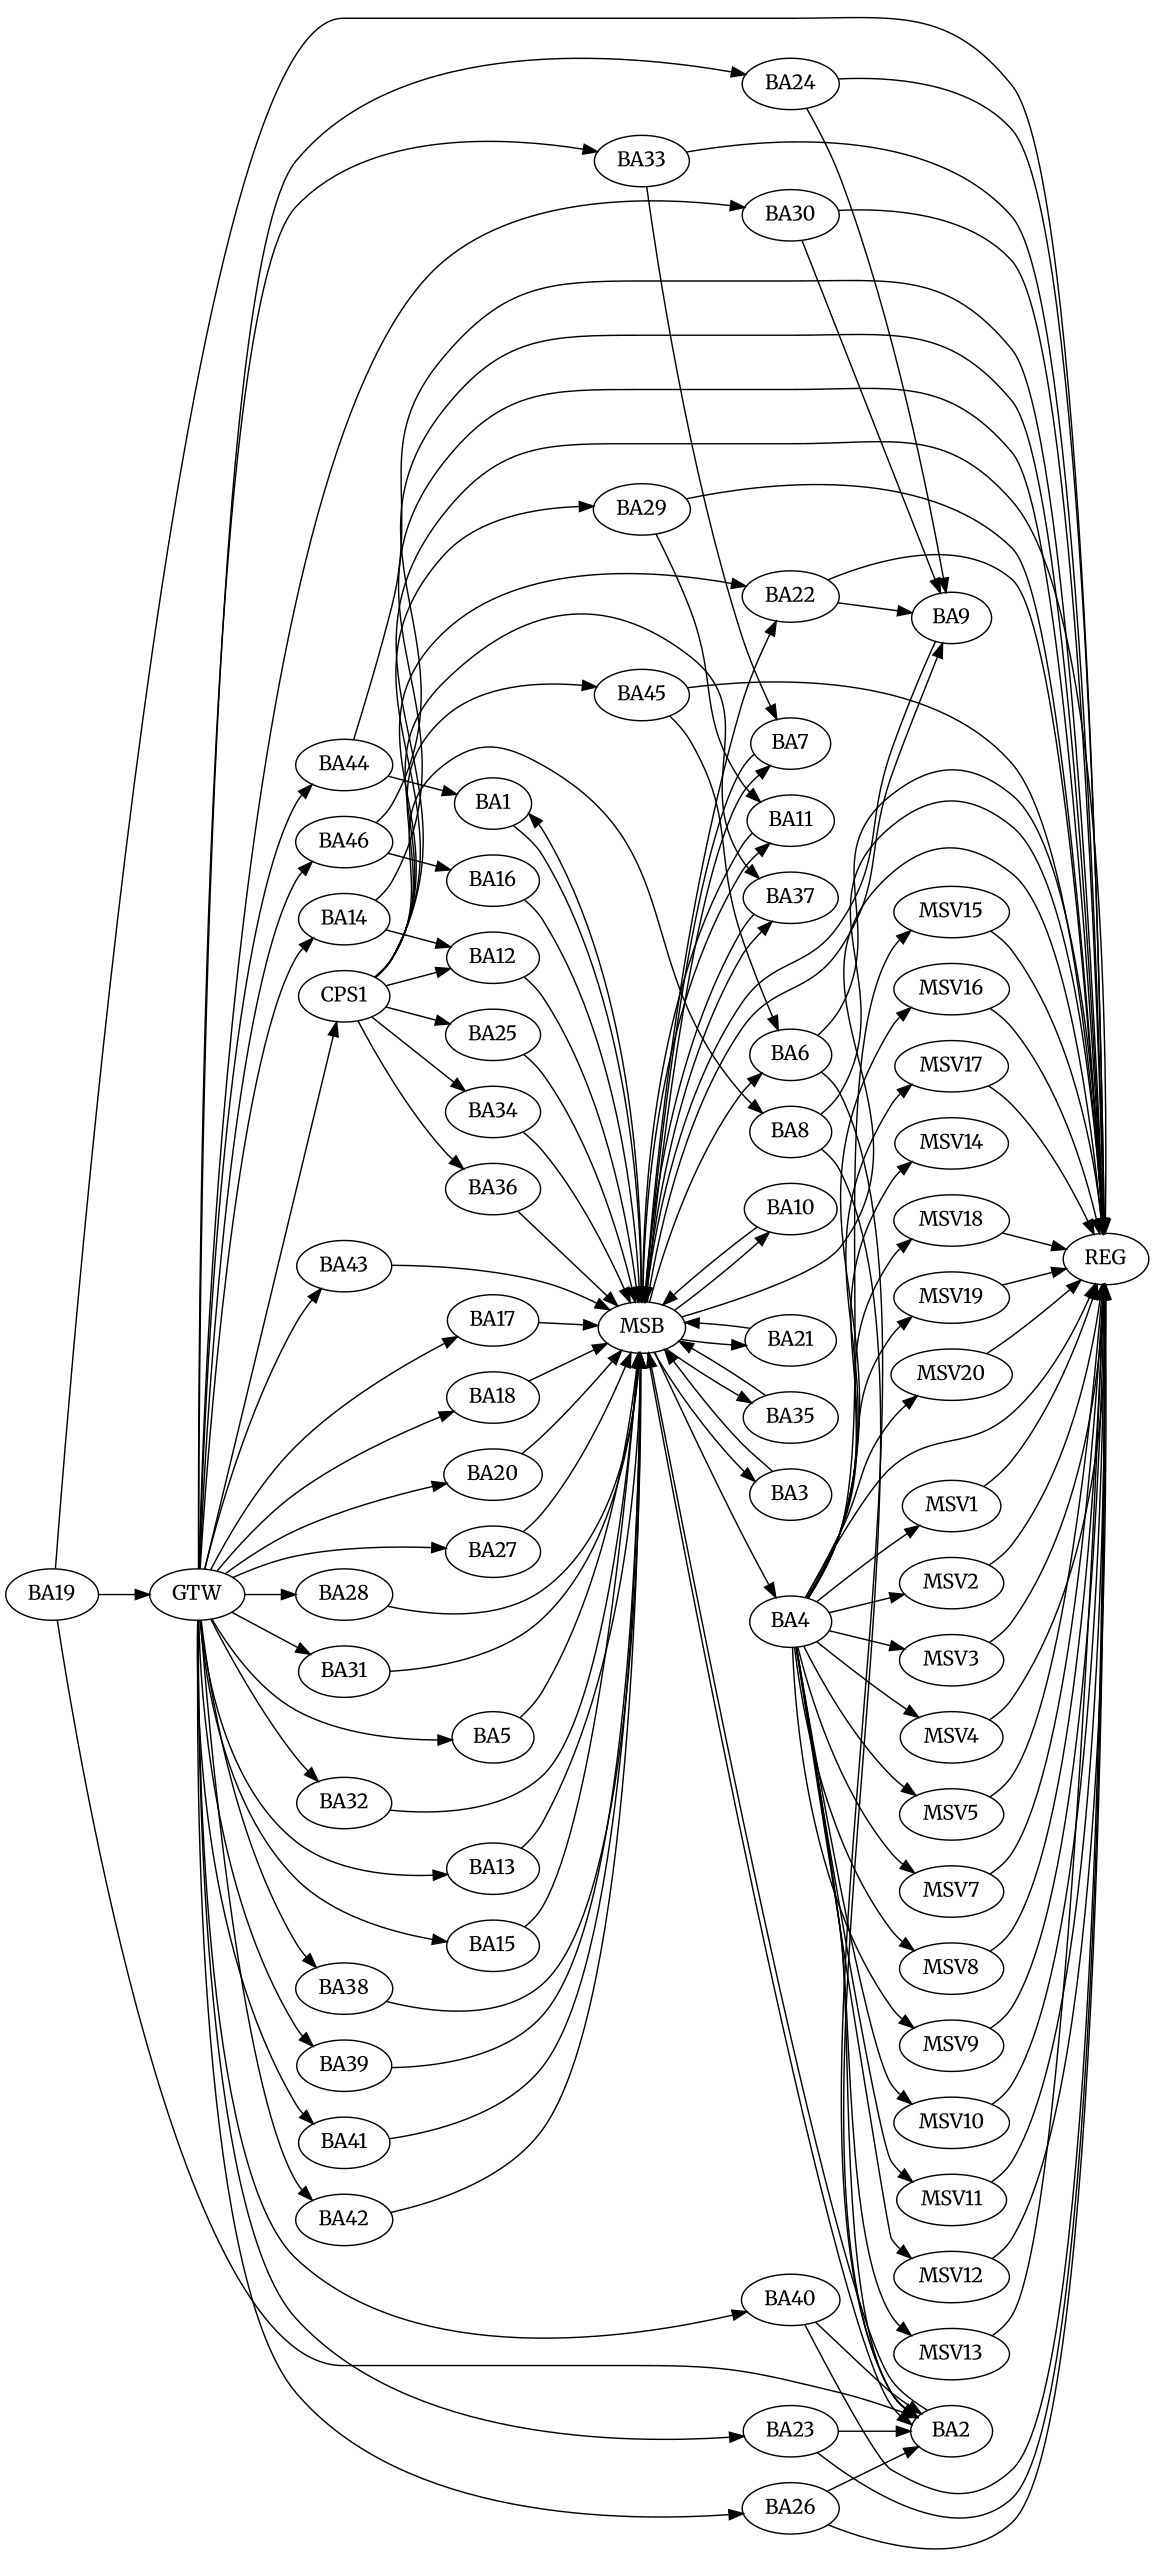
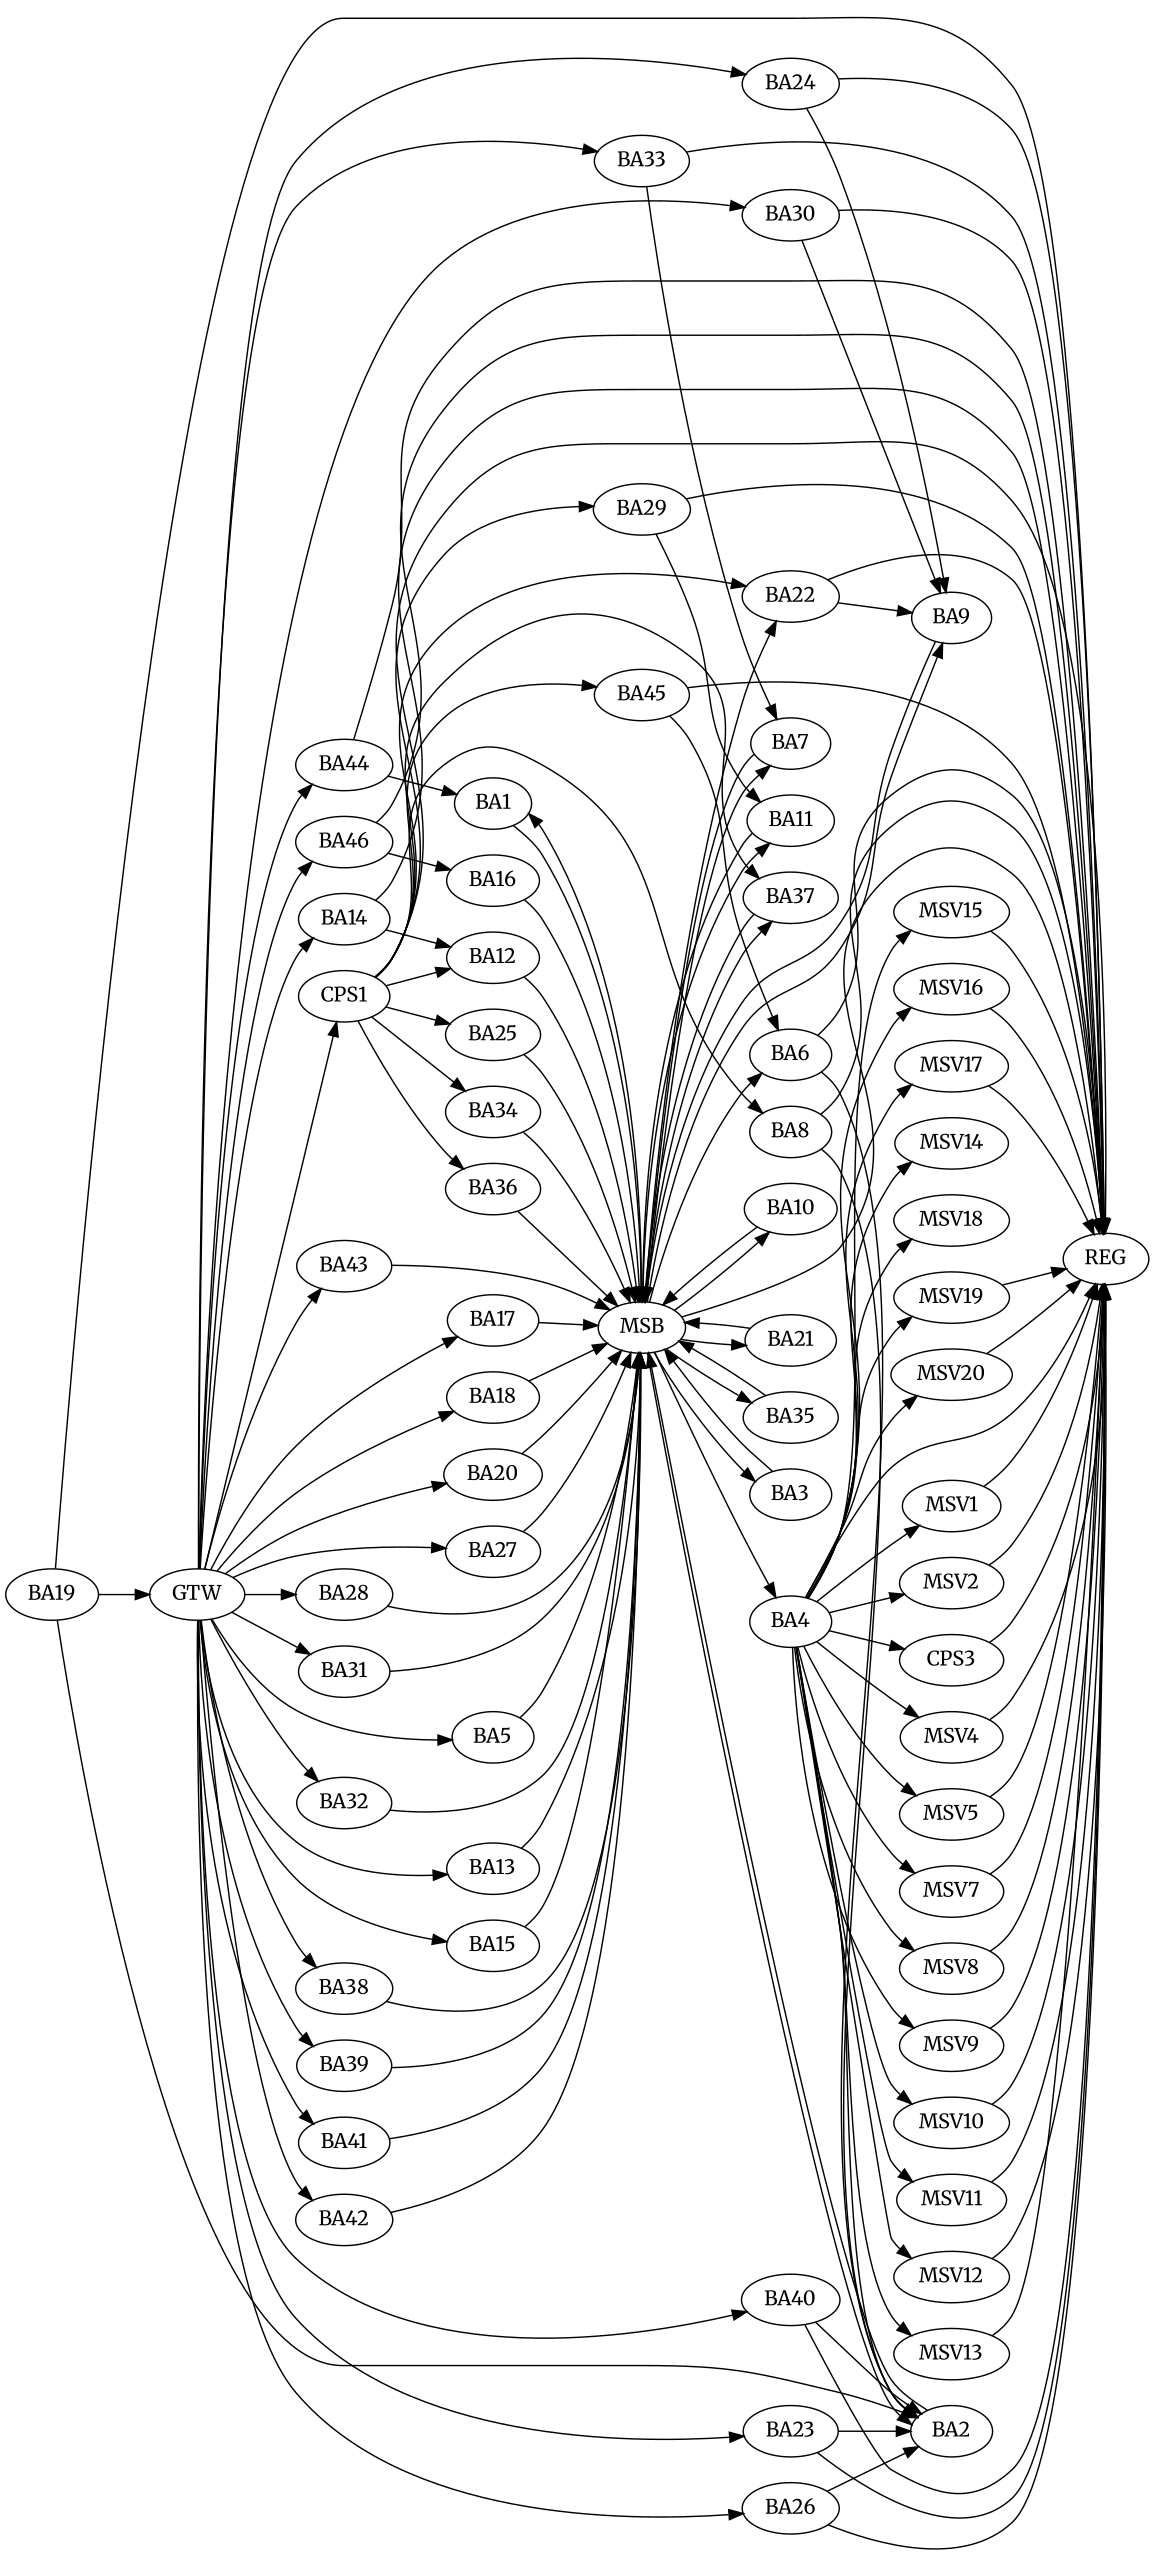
(1027, 1239) -> none
(952, 1660) -> (952, 1660)
